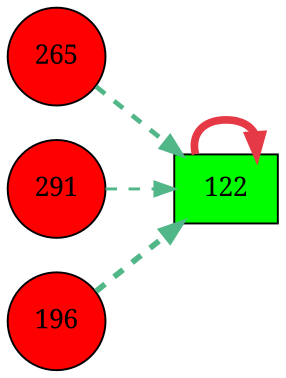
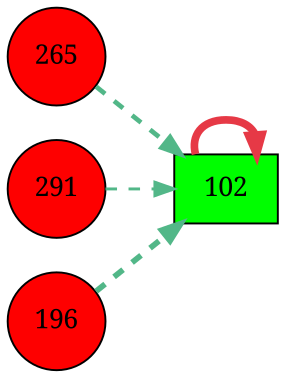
(226, 189) -> (226, 189)
